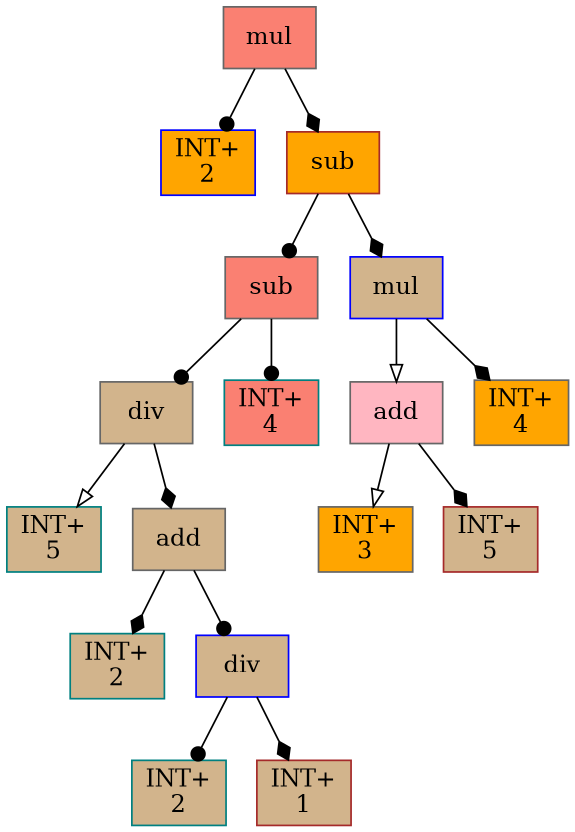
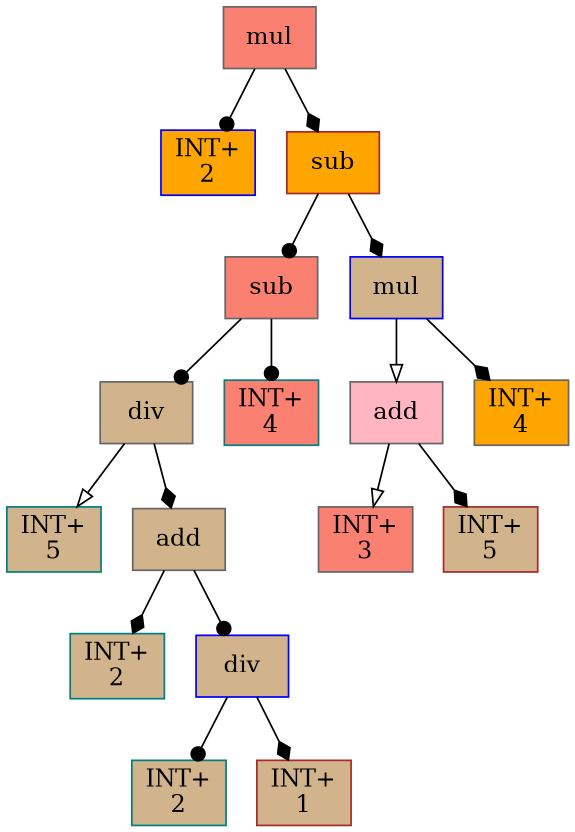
(366, 539) -> (366, 539)
